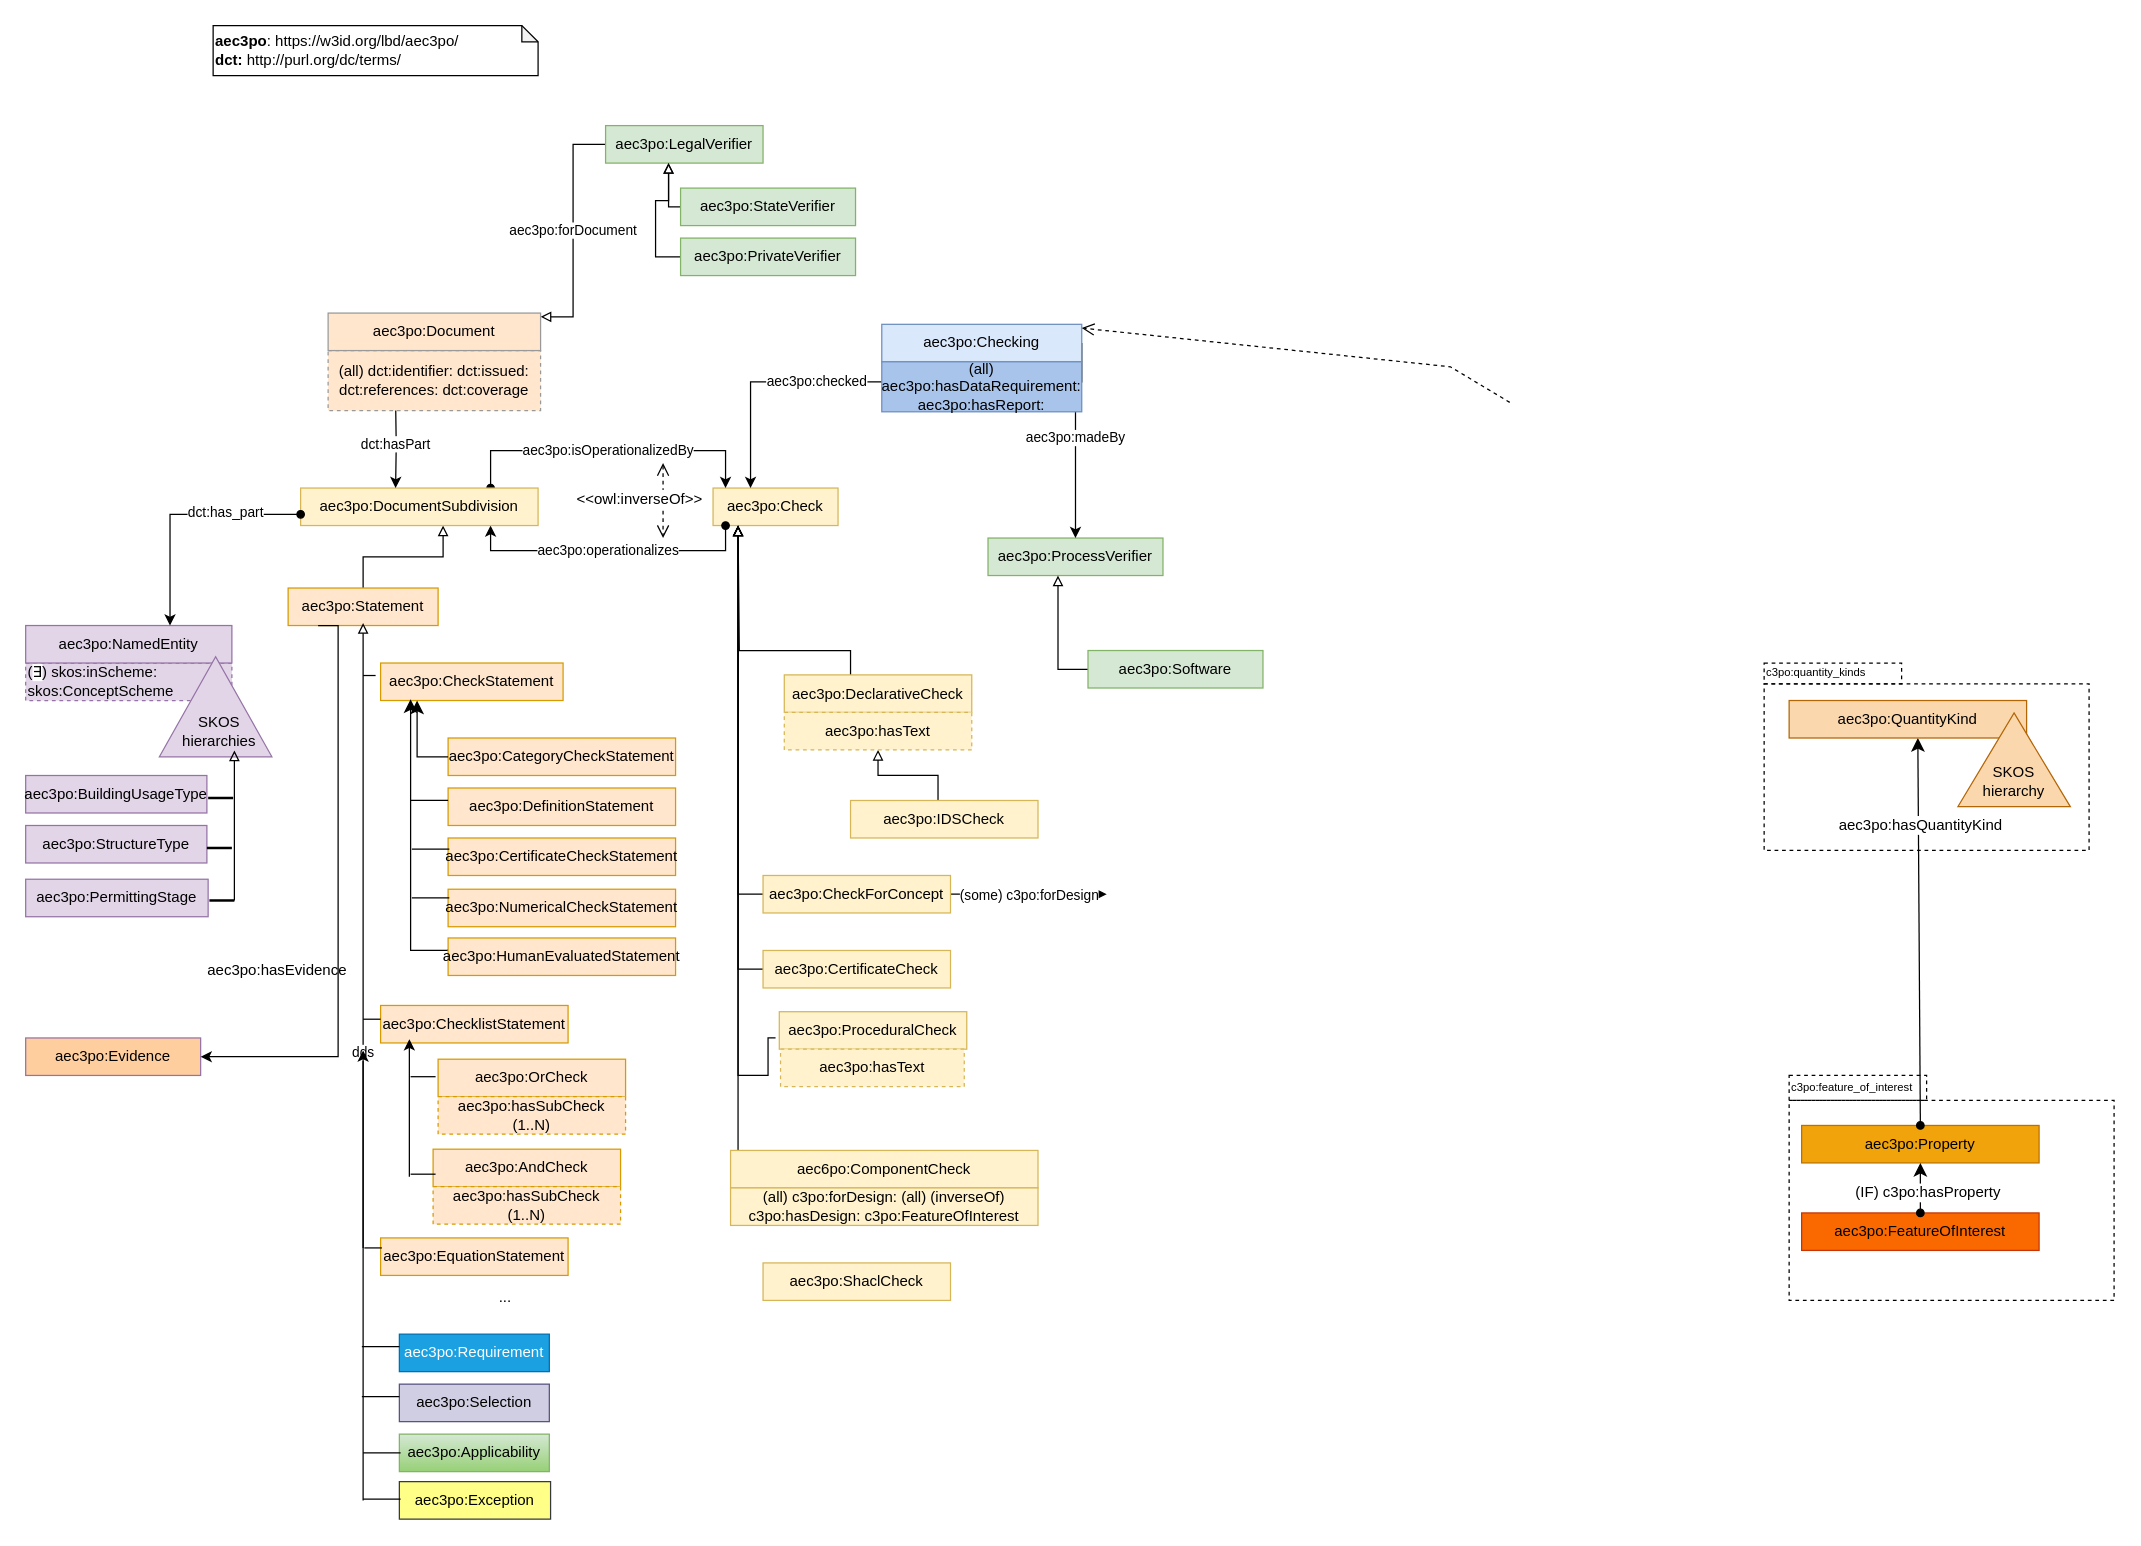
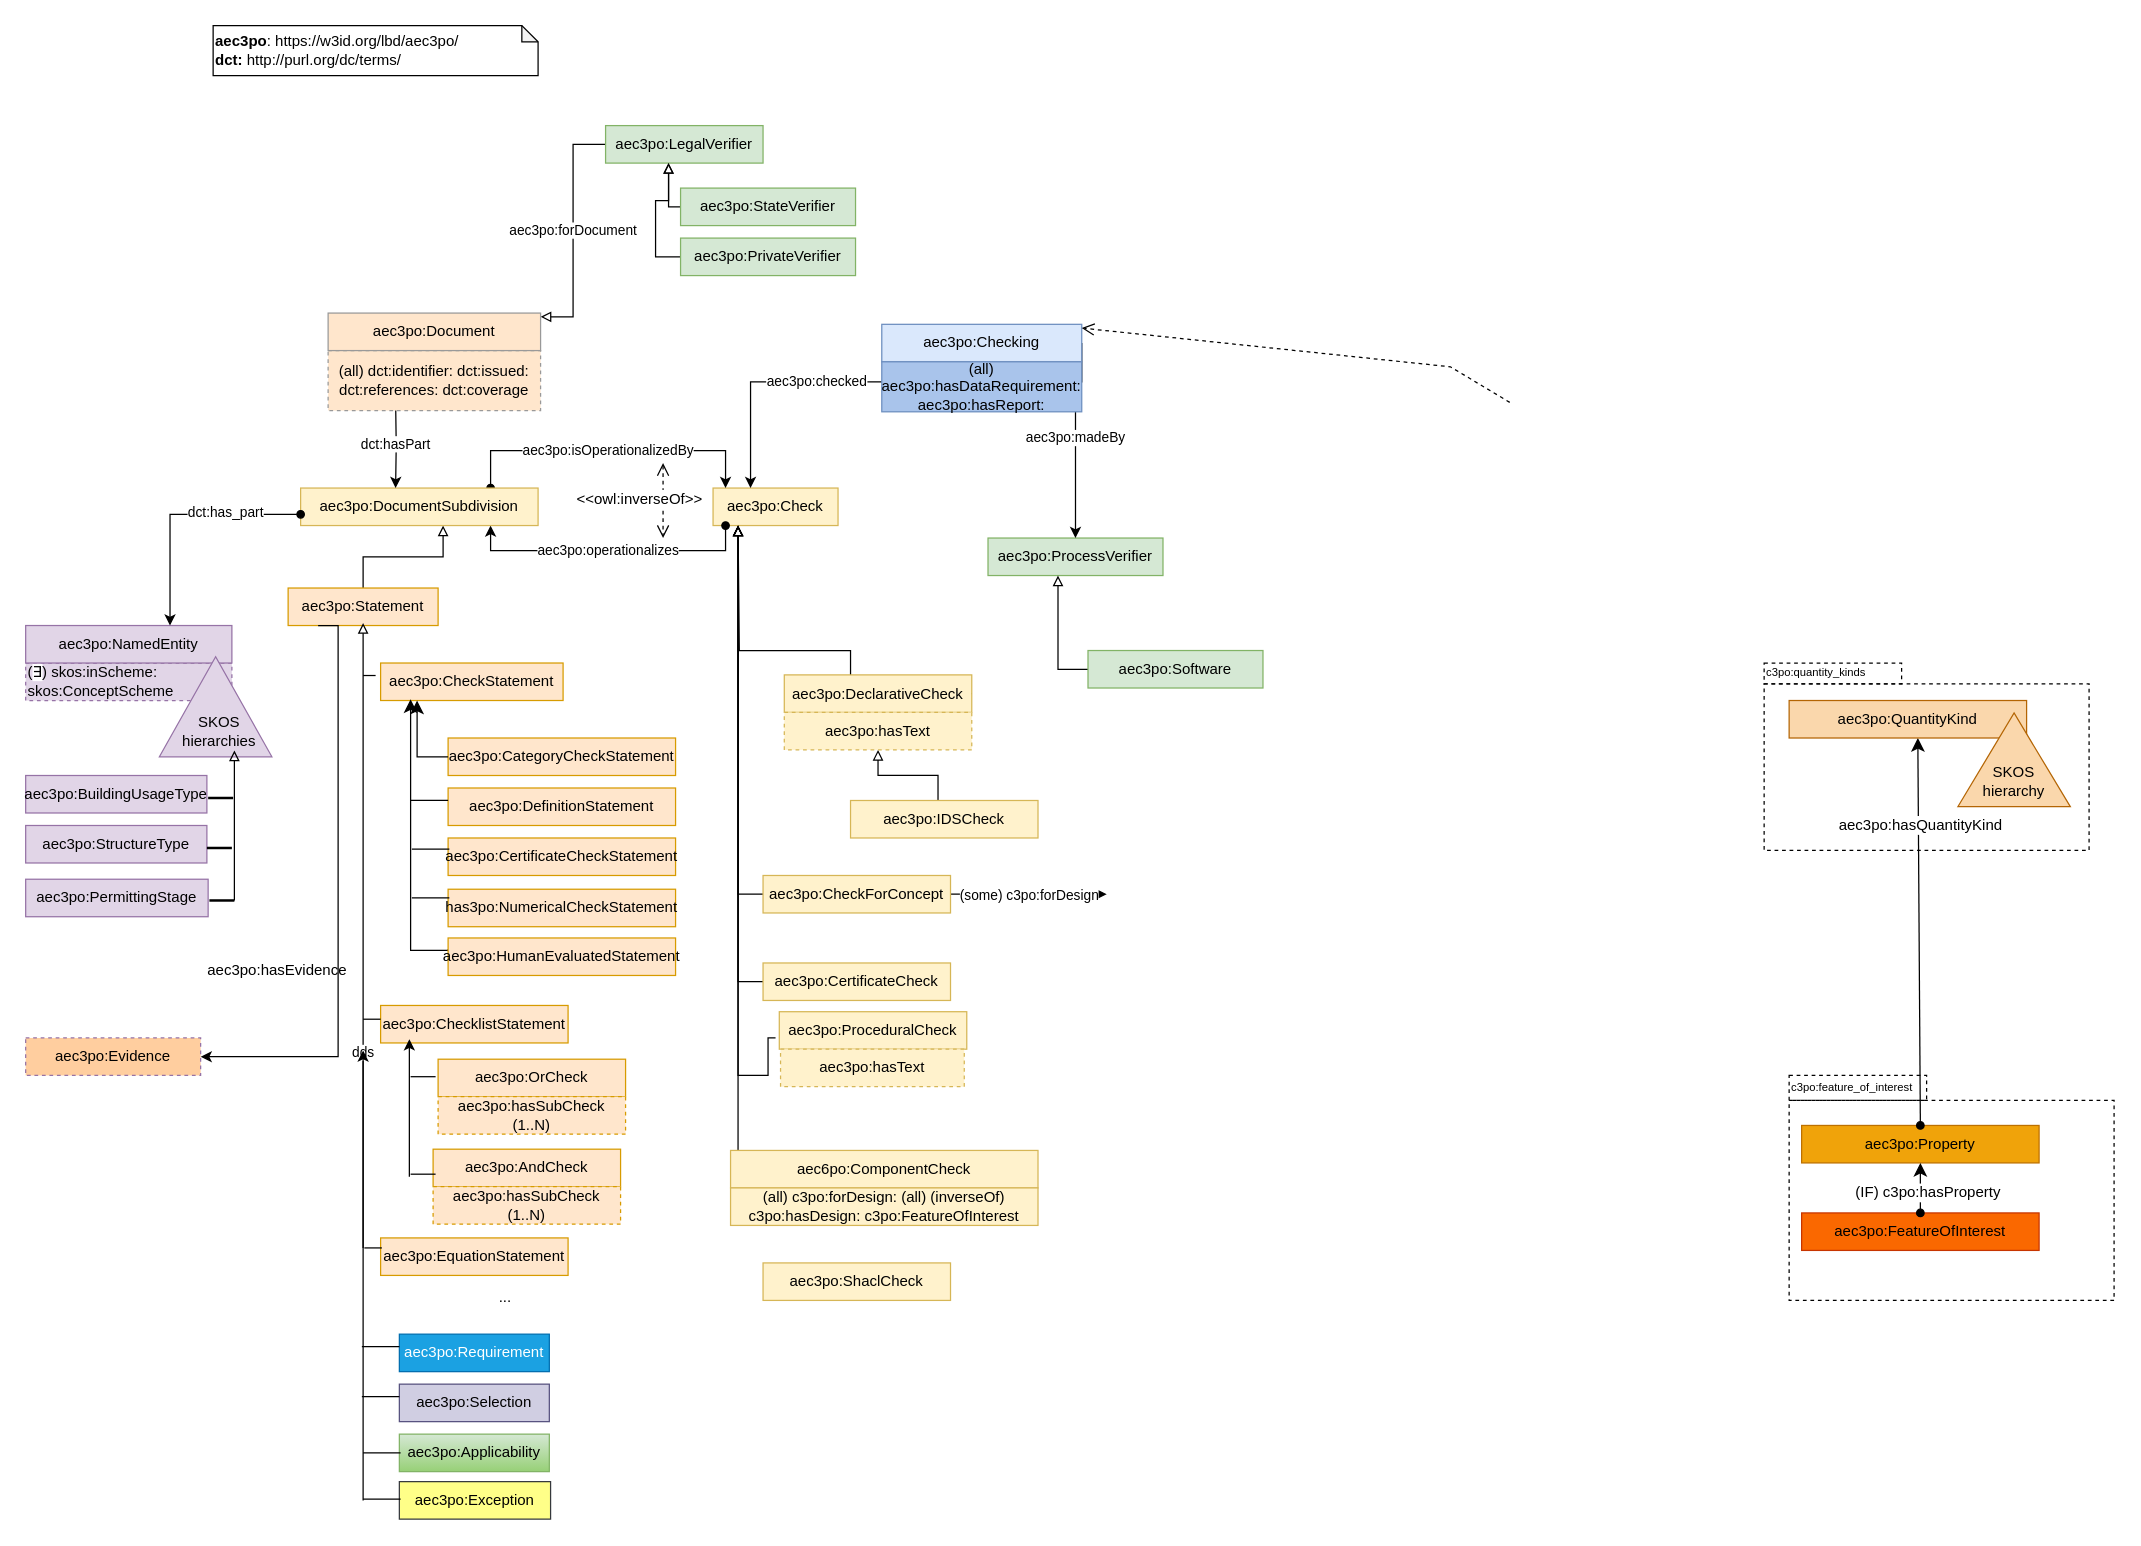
(562, 908) -> (562, 908)
(857, 969) -> (857, 982)
(113, 1057) -> (113, 1057)
